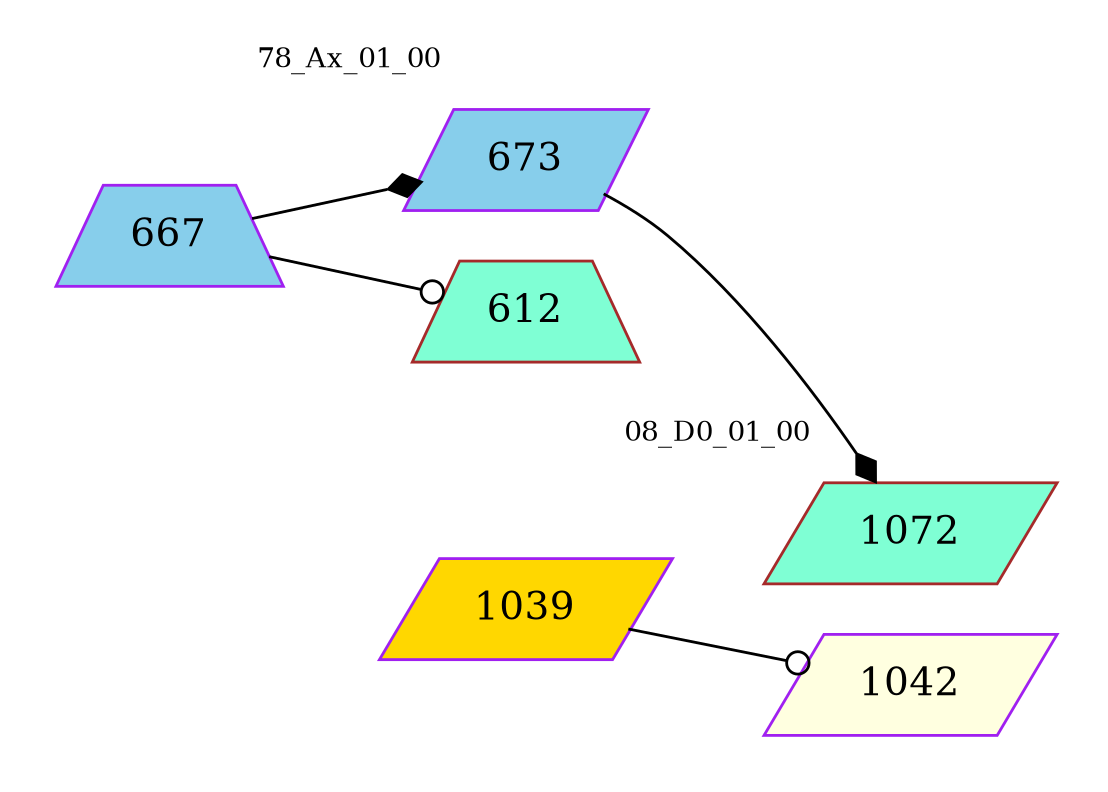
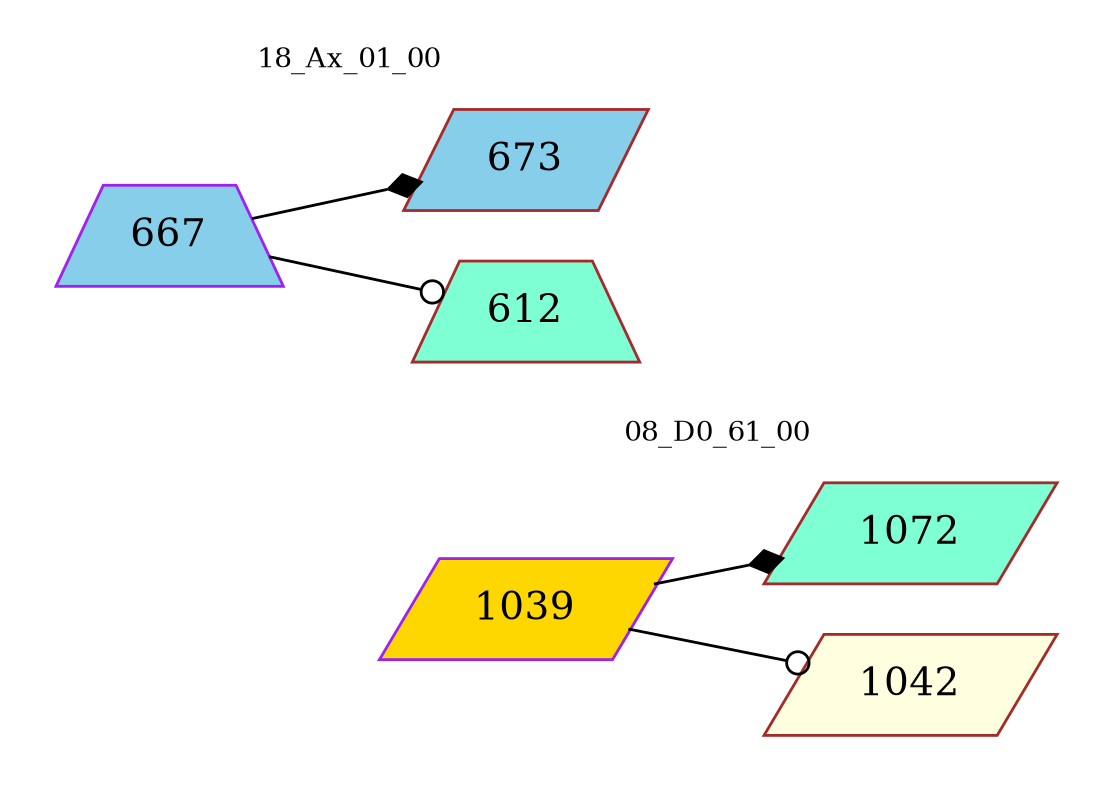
(350, 60) -> (350, 60)
(526, 160) -> (526, 160)
(744, 310) -> (701, 575)
(718, 434) -> (718, 434)
(911, 685) -> (911, 685)
